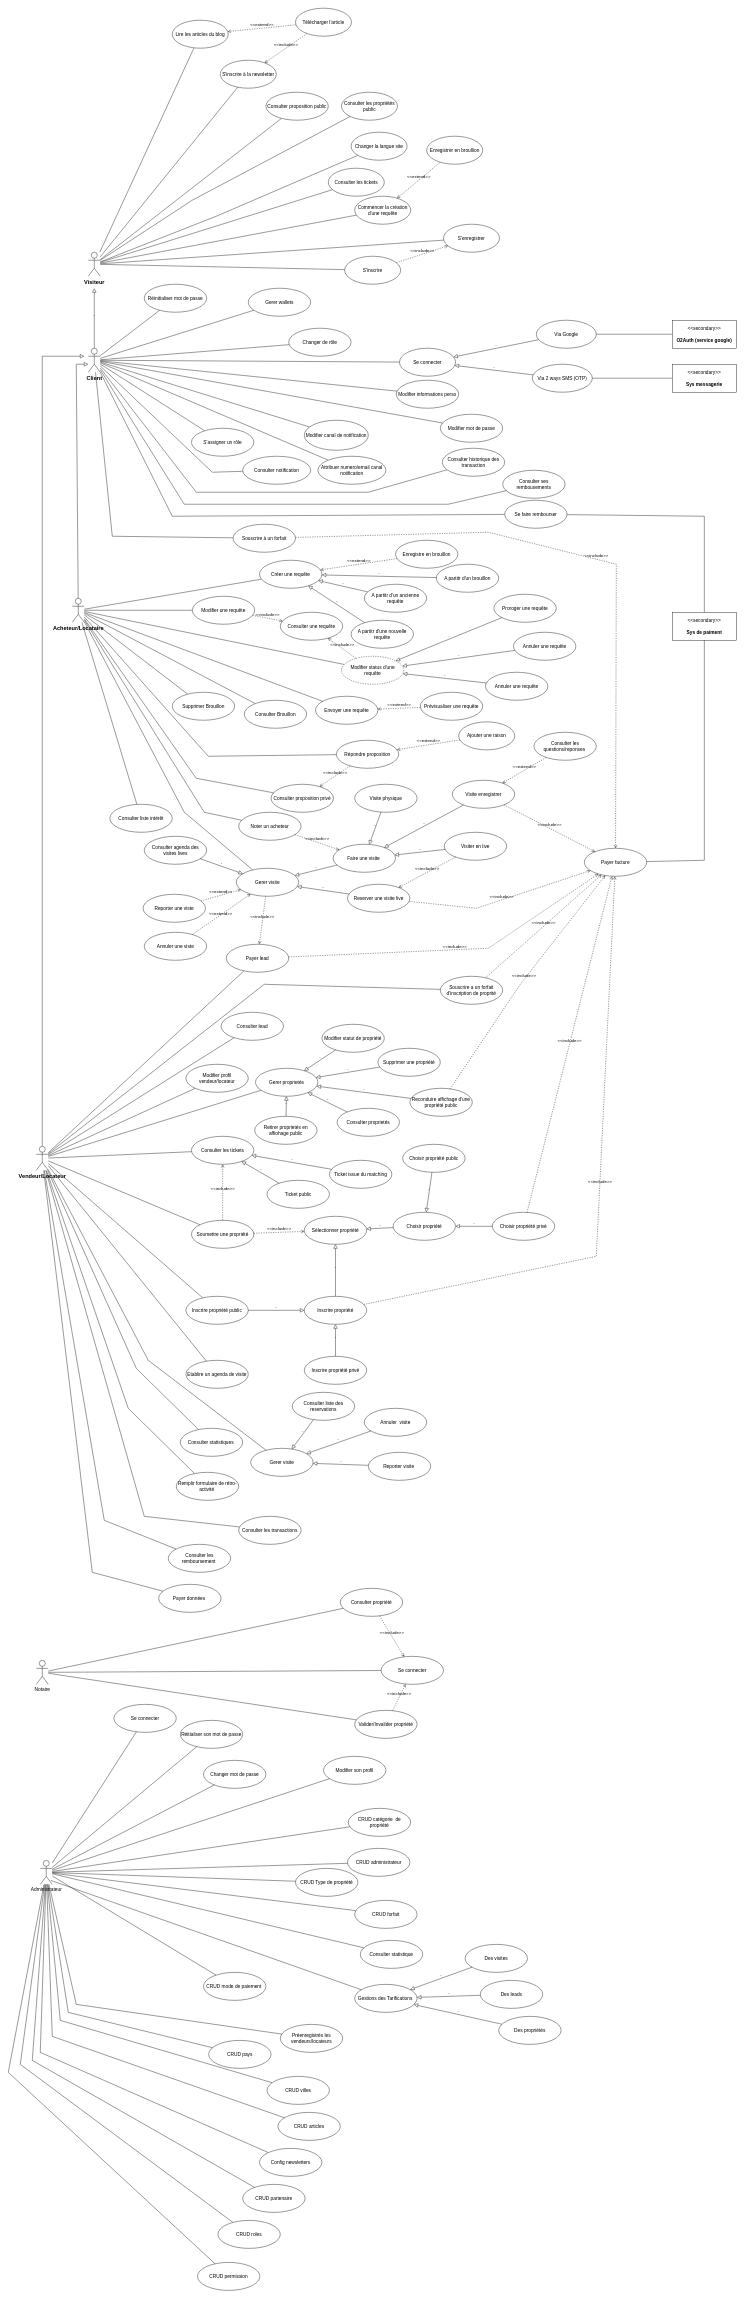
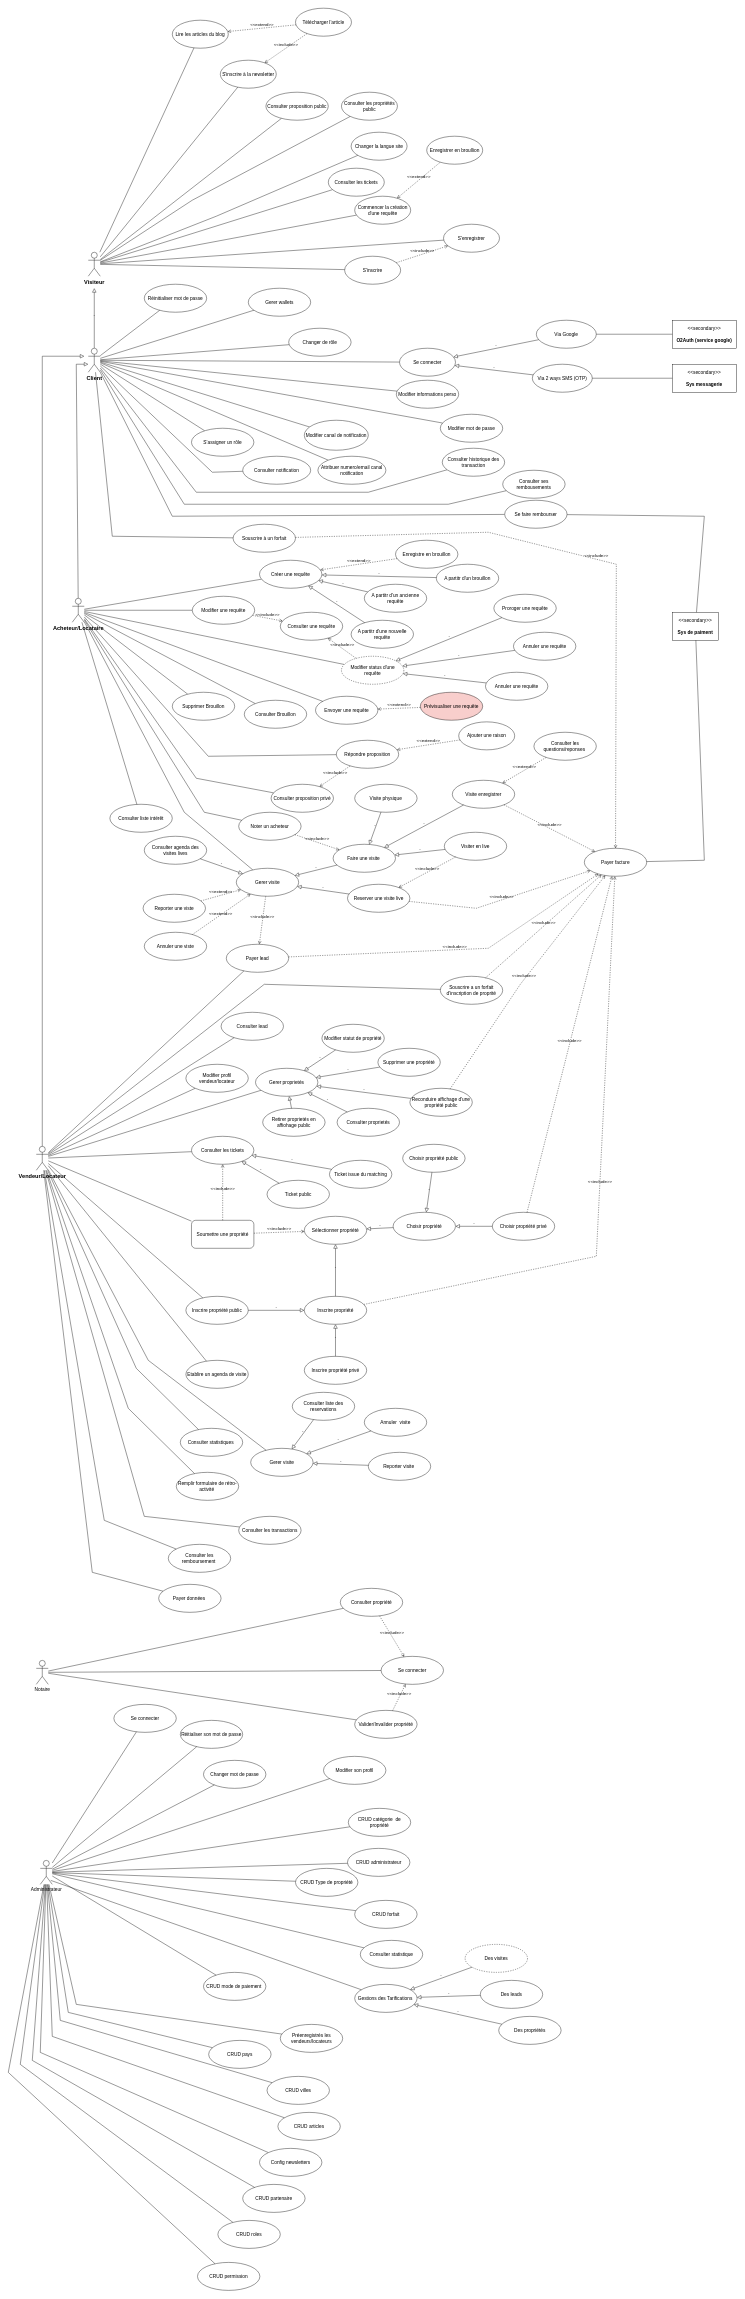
(704, 626) -> (695, 626)
(451, 706) -> (451, 706)
(286, 1130) -> (294, 1122)
(223, 1234) -> (223, 1234)
(496, 1958) -> (496, 1958)
